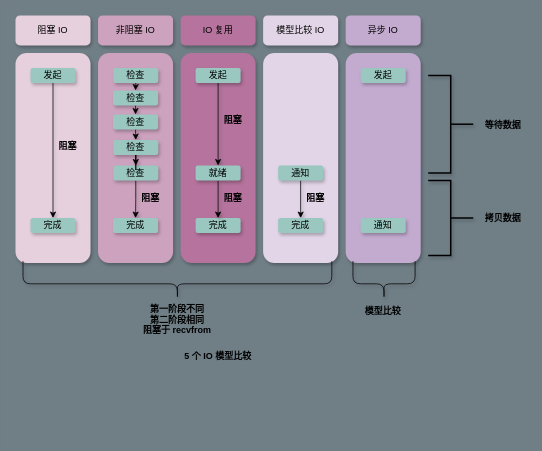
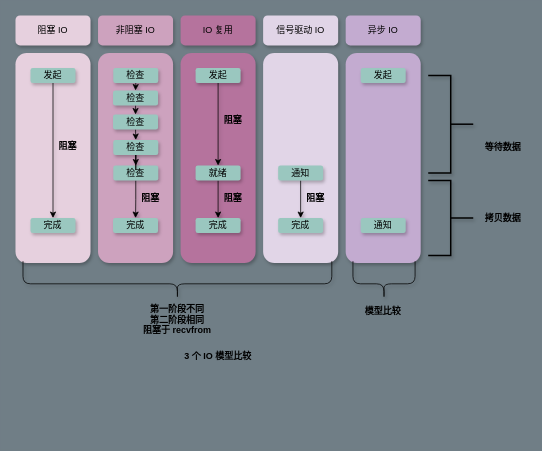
(300, 30) -> (300, 30)
(503, 124) -> (503, 147)
(218, 356) -> (218, 356)
